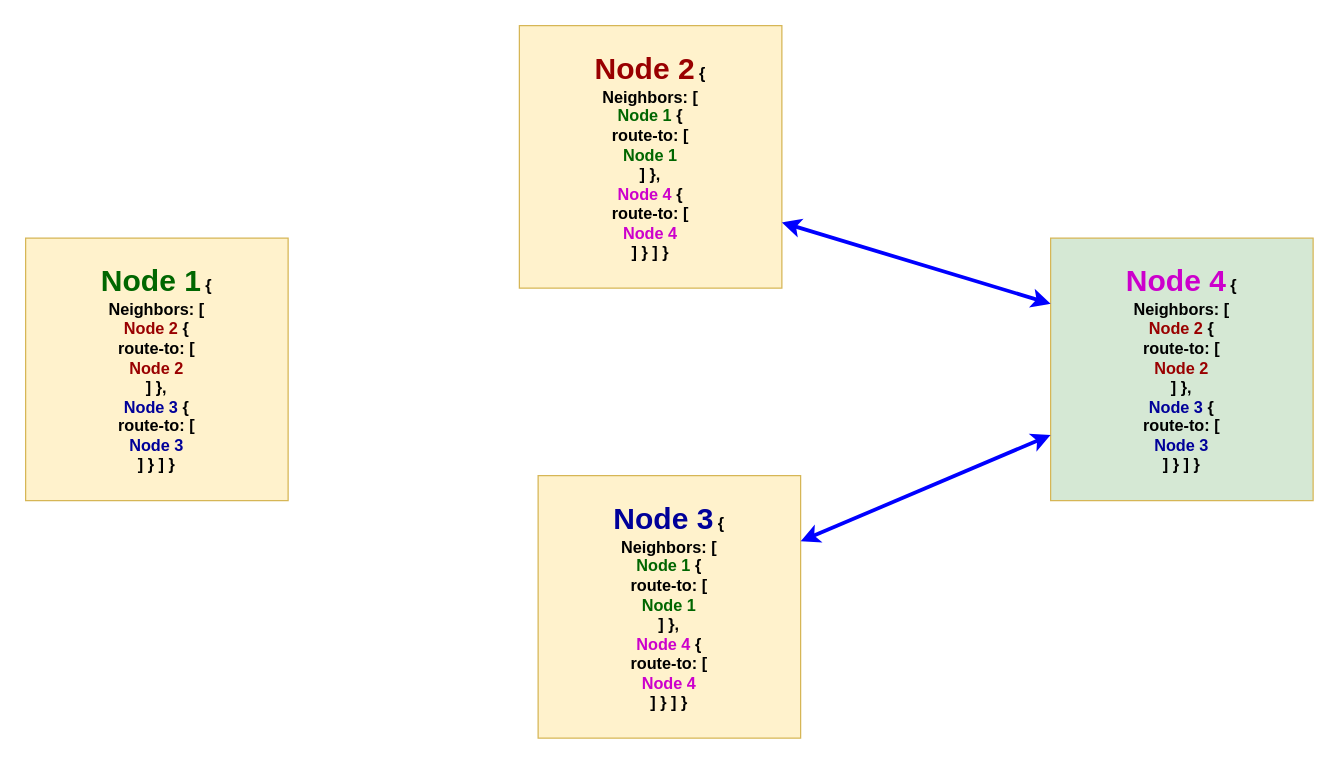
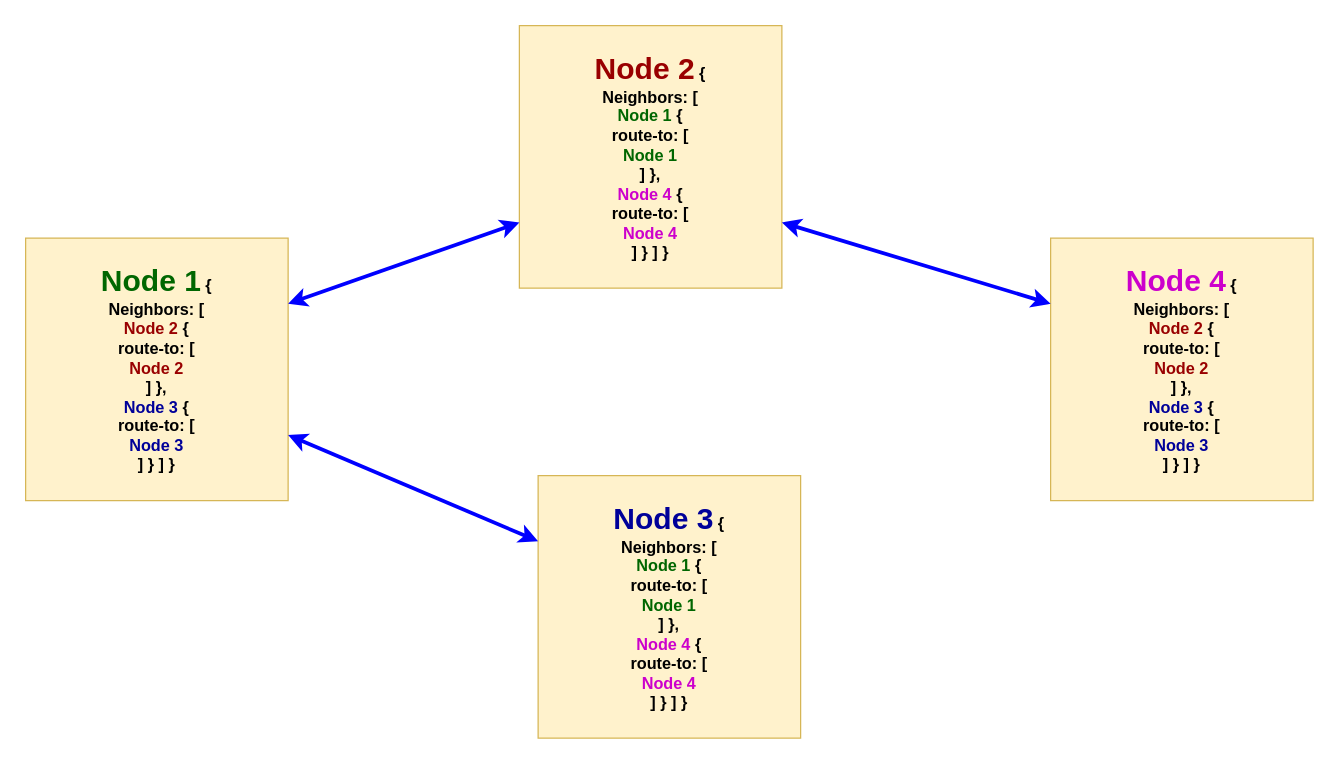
none -> (403, 263)
(1182, 369) -> (1182, 369)
none -> (413, 488)
(926, 488) -> none
